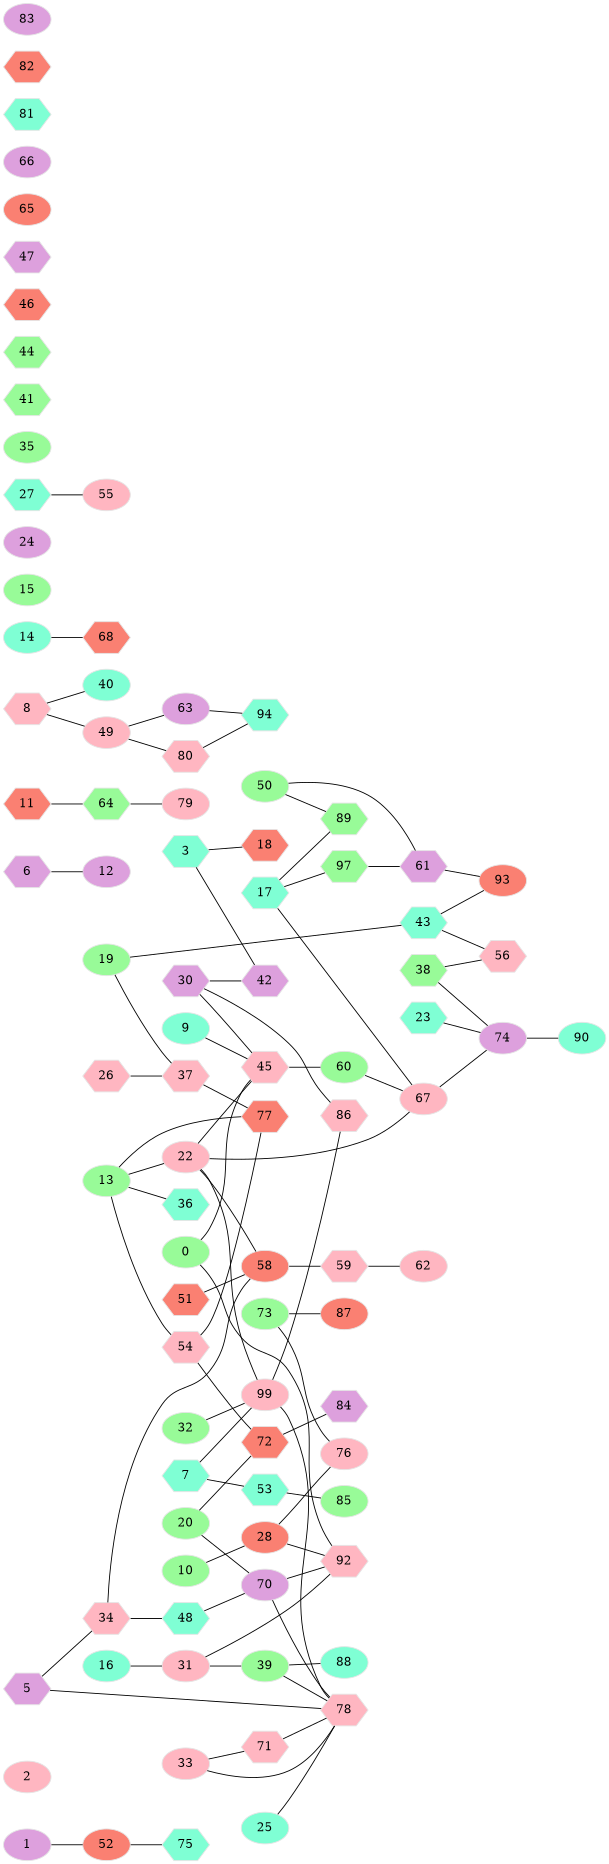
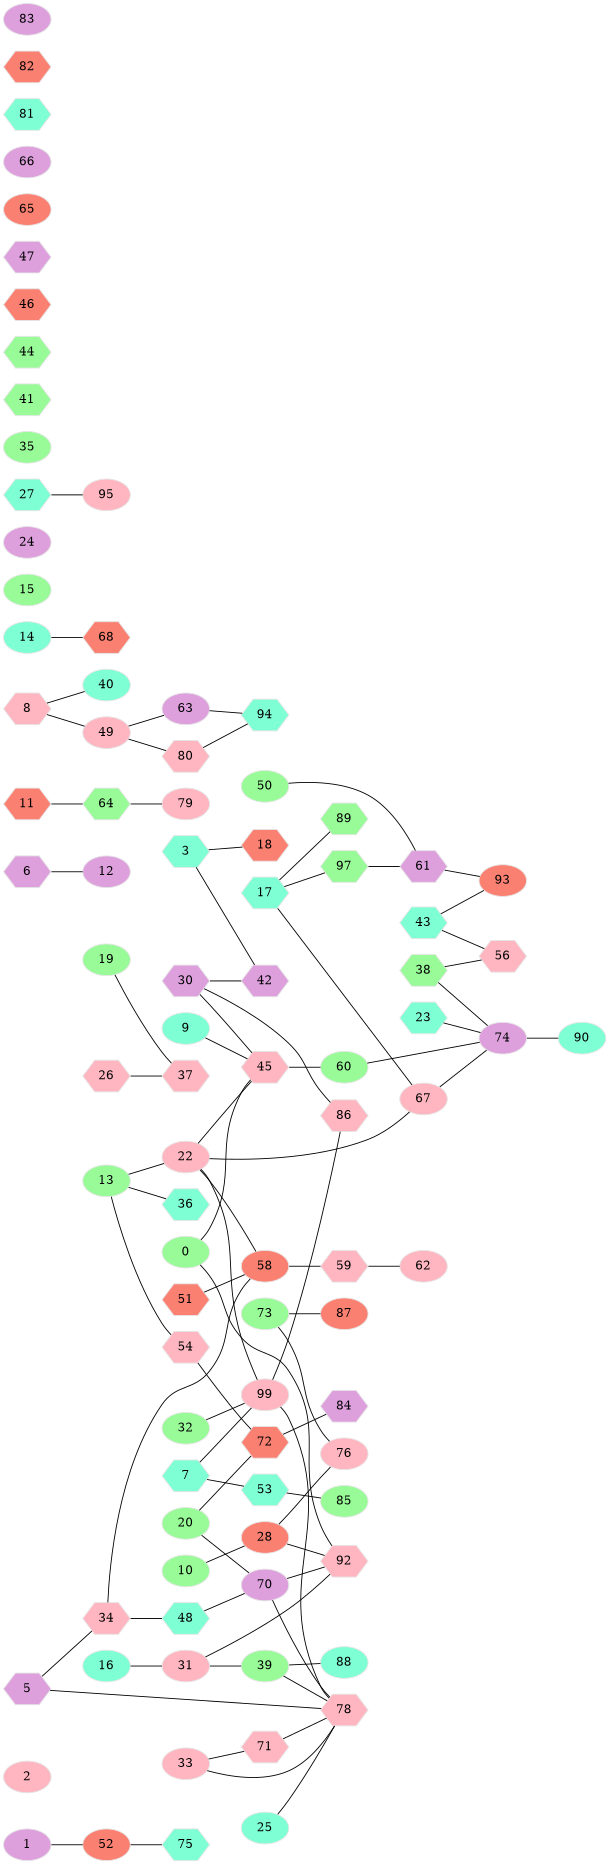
(107, 495) -> (107, 495)
(306, 803) -> none
(266, 941) -> none
(384, 1083) -> (423, 1053)
(265, 1117) -> none
